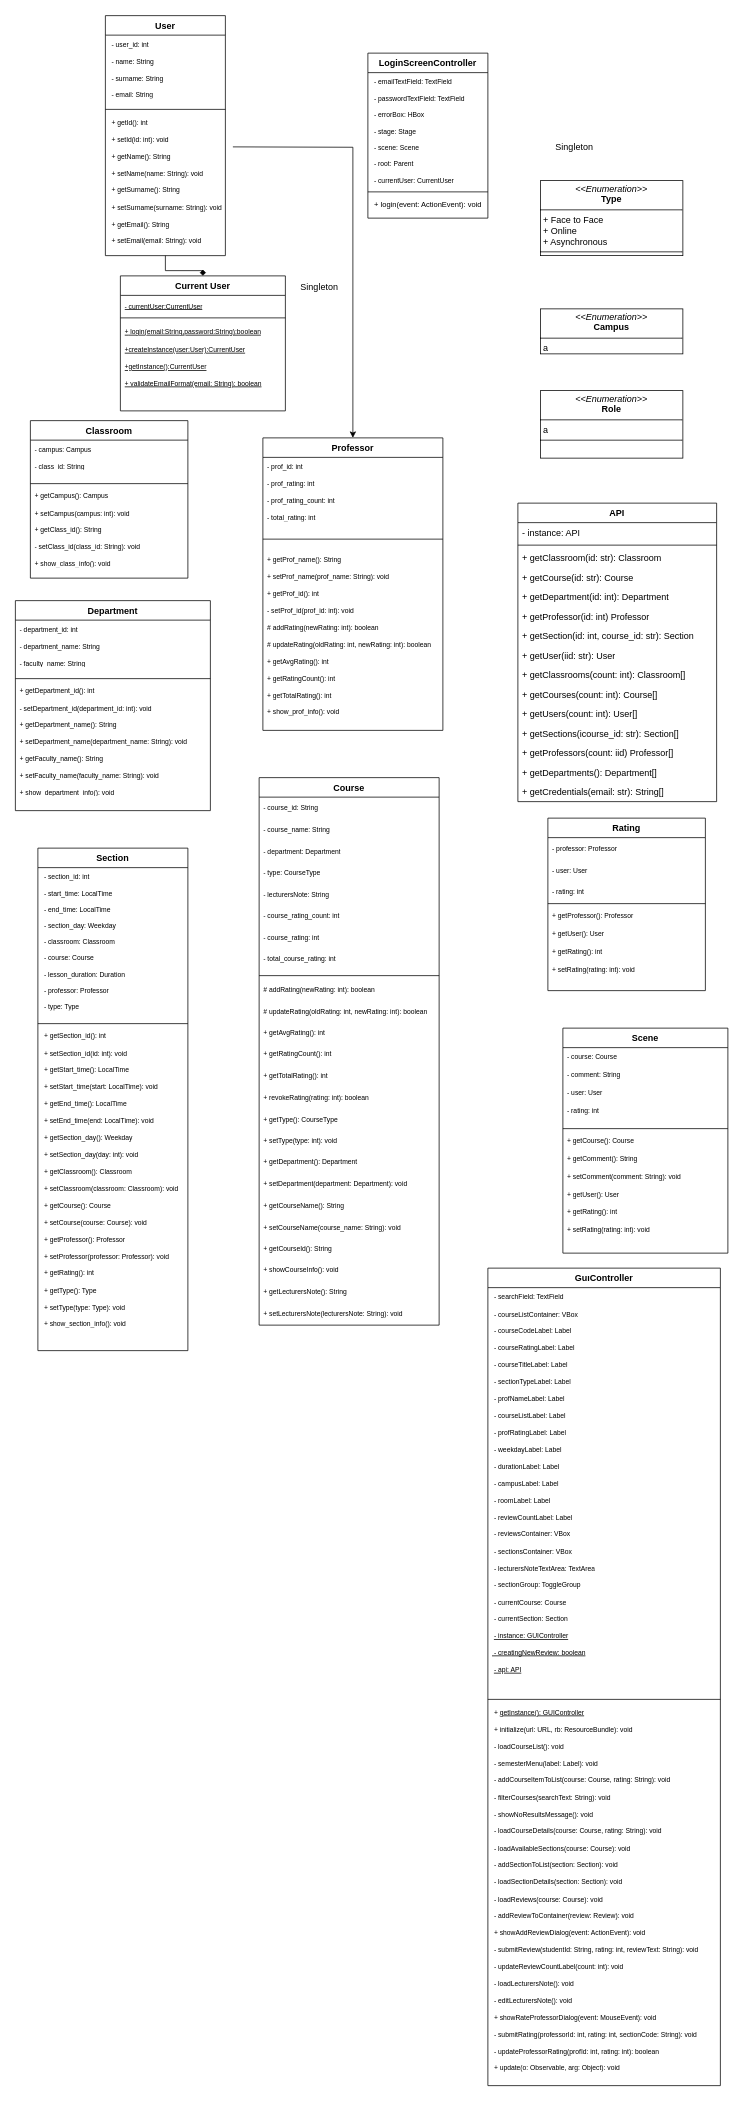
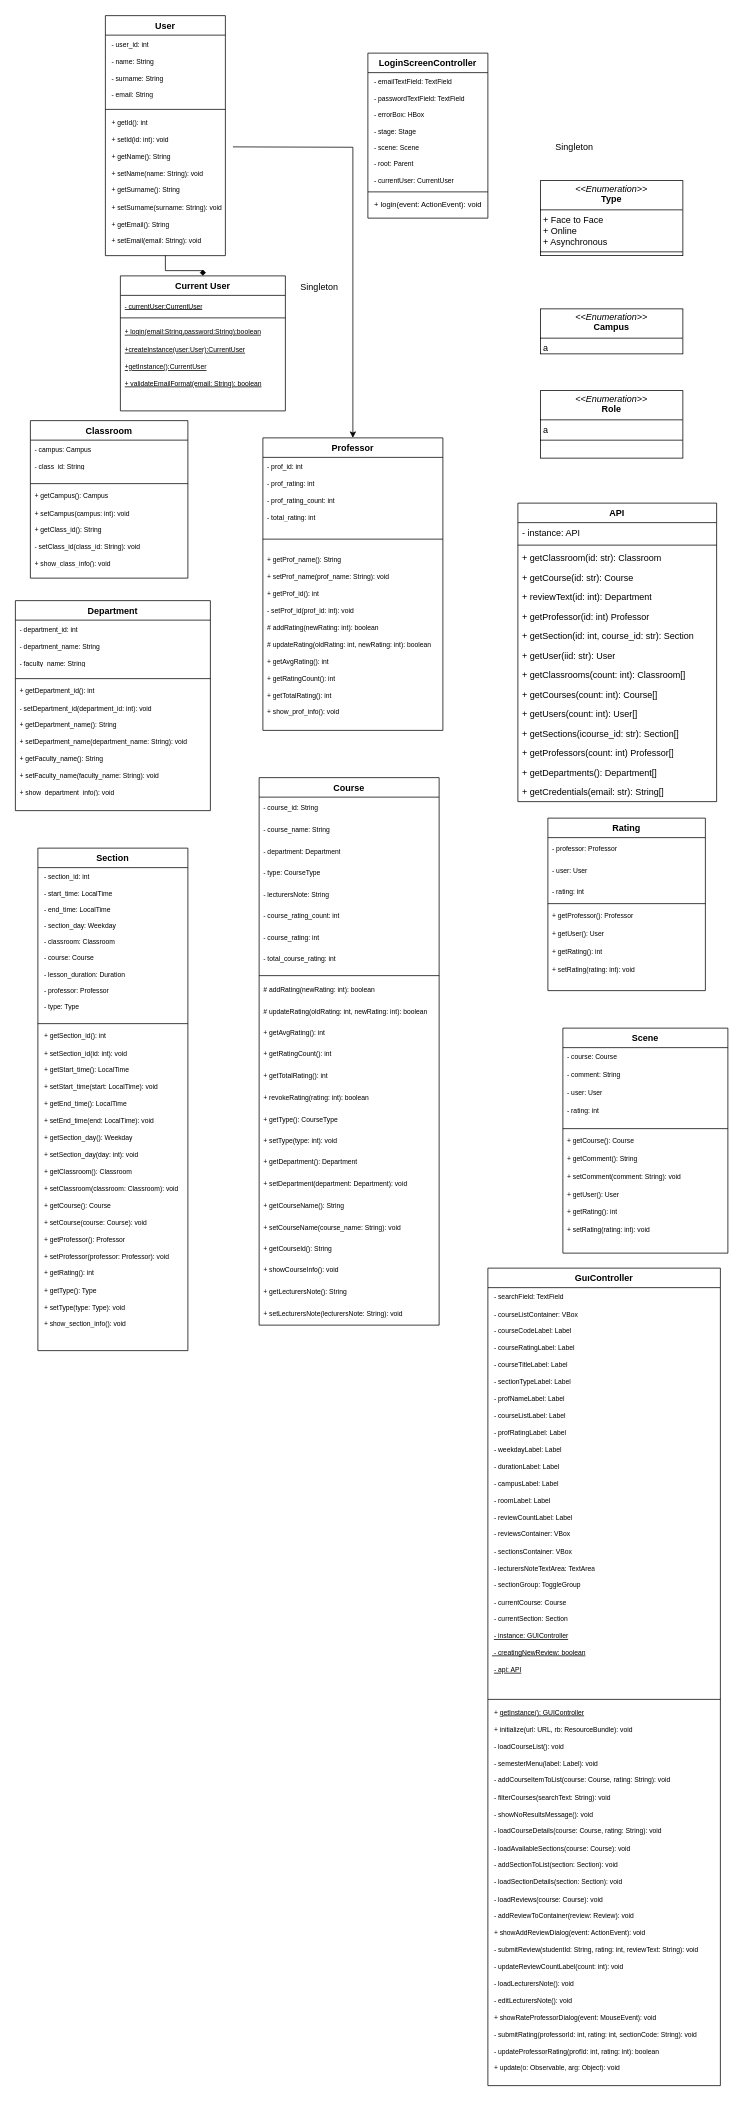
(605, 598) -> (596, 598)
(614, 754) -> (615, 754)
